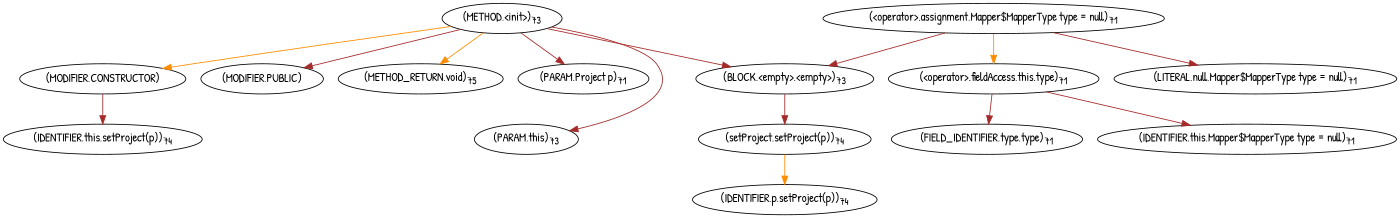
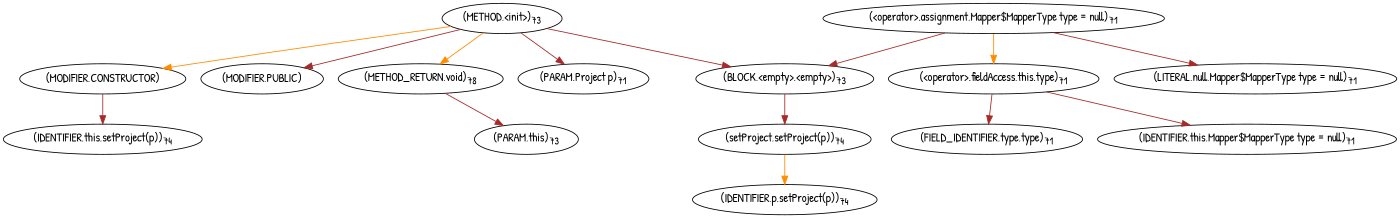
(658, 67) -> (471, 107)
(472, 78) -> (472, 78)
